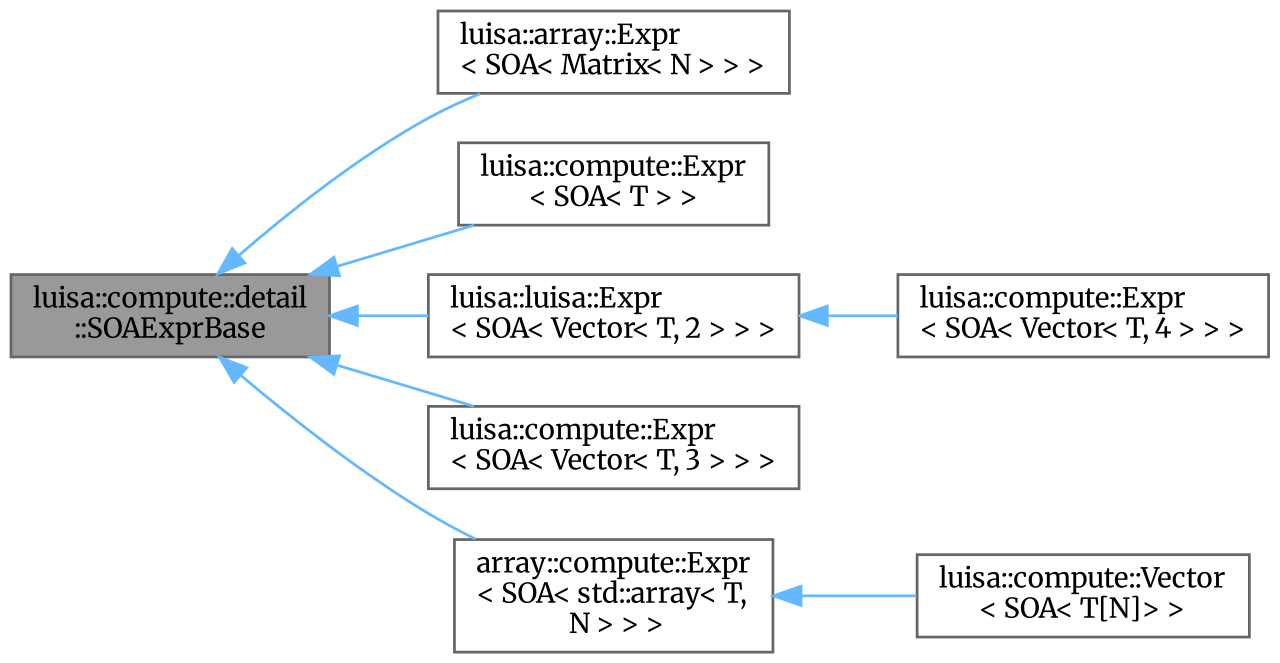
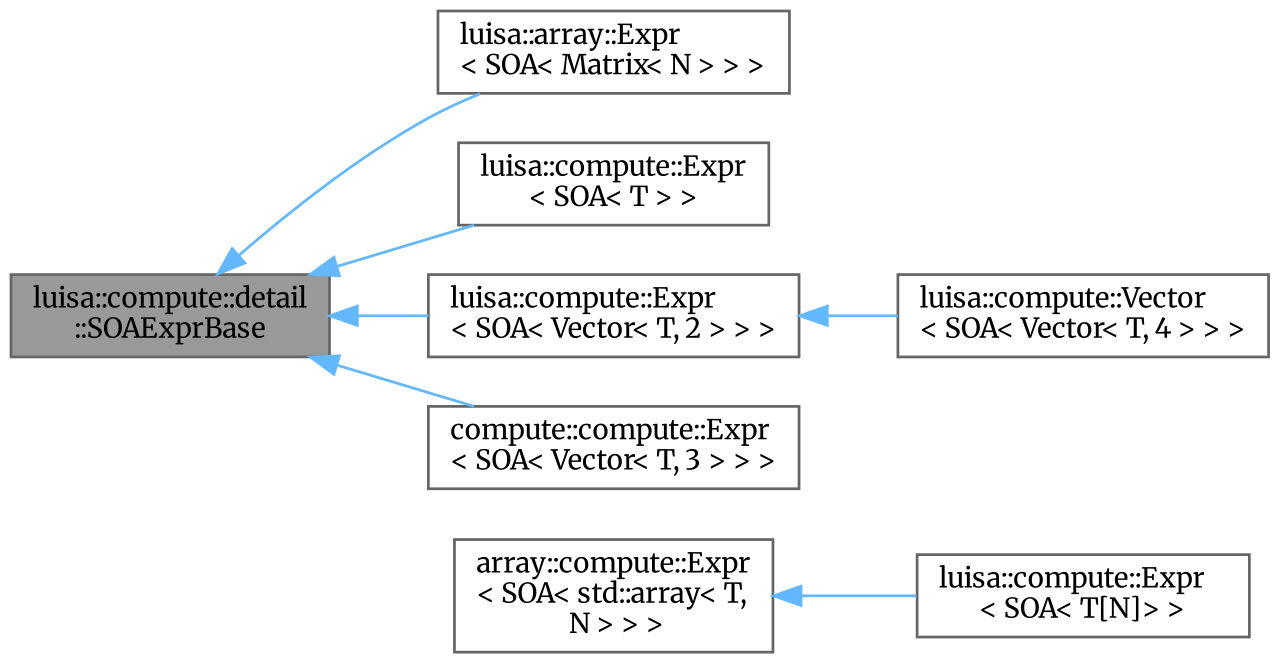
(614, 316) -> (614, 316)
(1083, 316) -> (1083, 316)
(614, 448) -> (614, 448)
(354, 464) -> none
(1083, 596) -> (1083, 596)
